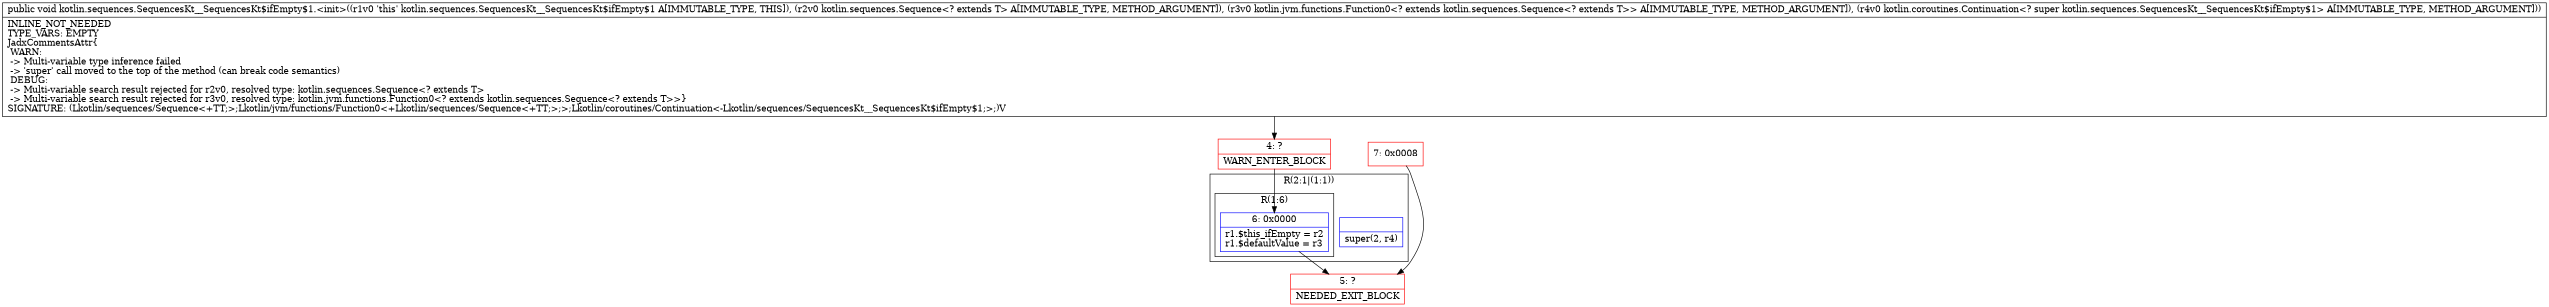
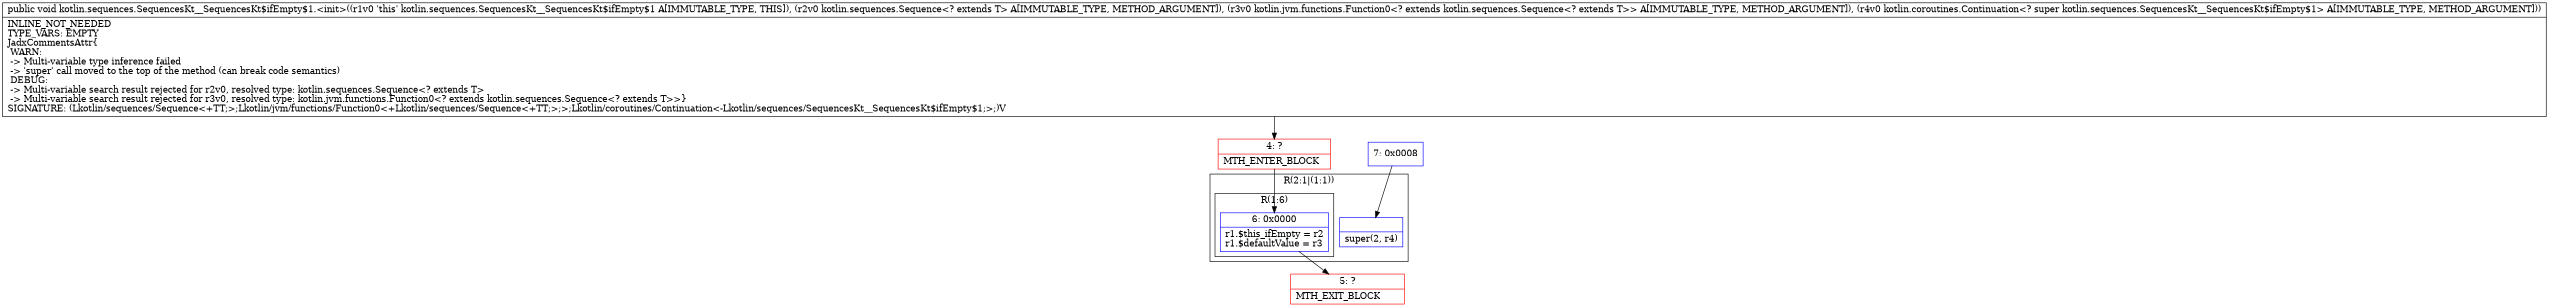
(1396, 154) -> (1396, 154)
(1274, 161) -> (1271, 161)
(1423, 220) -> (1385, 189)
(1348, 296) -> (1338, 296)
